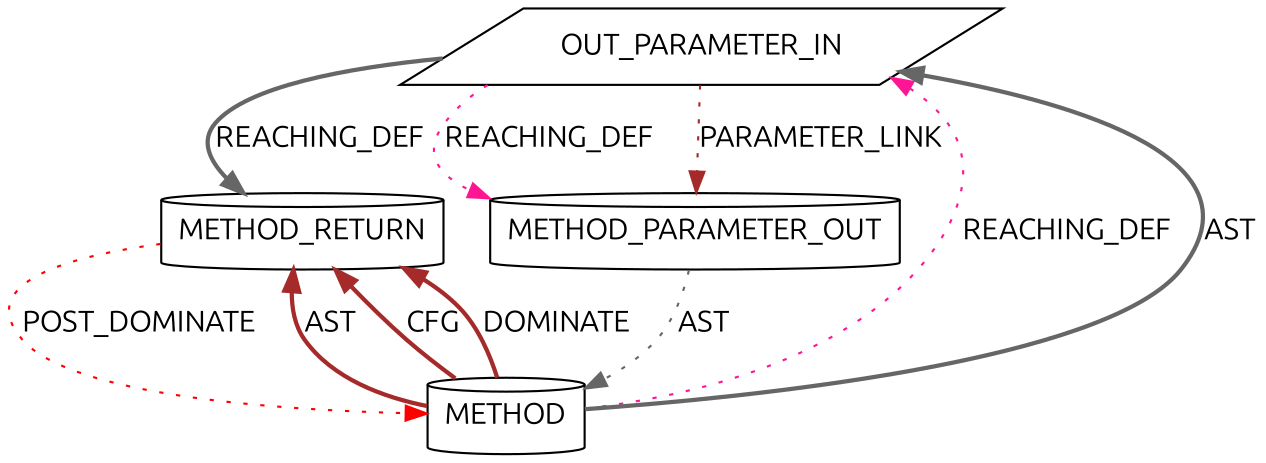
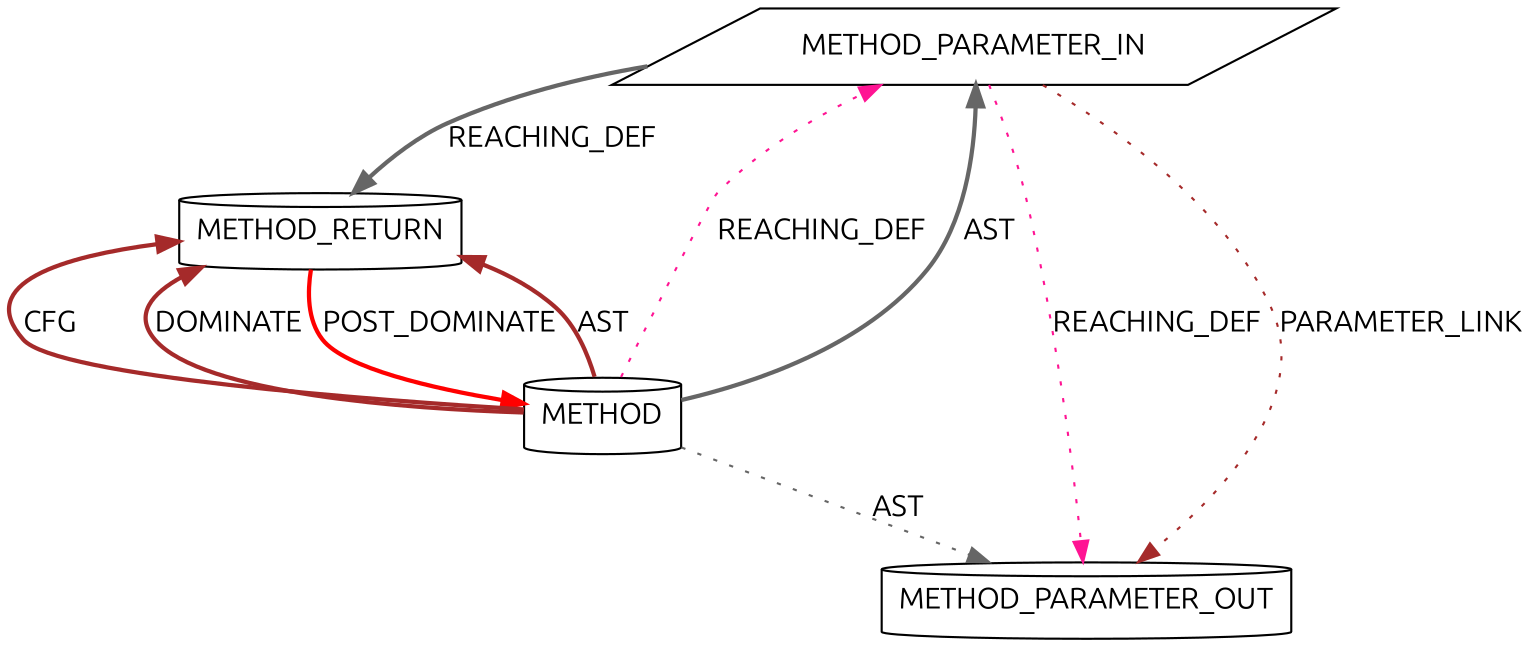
(701, 47) -> (974, 47)
(660, 335) -> (825, 501)
(106, 380) -> (374, 369)
